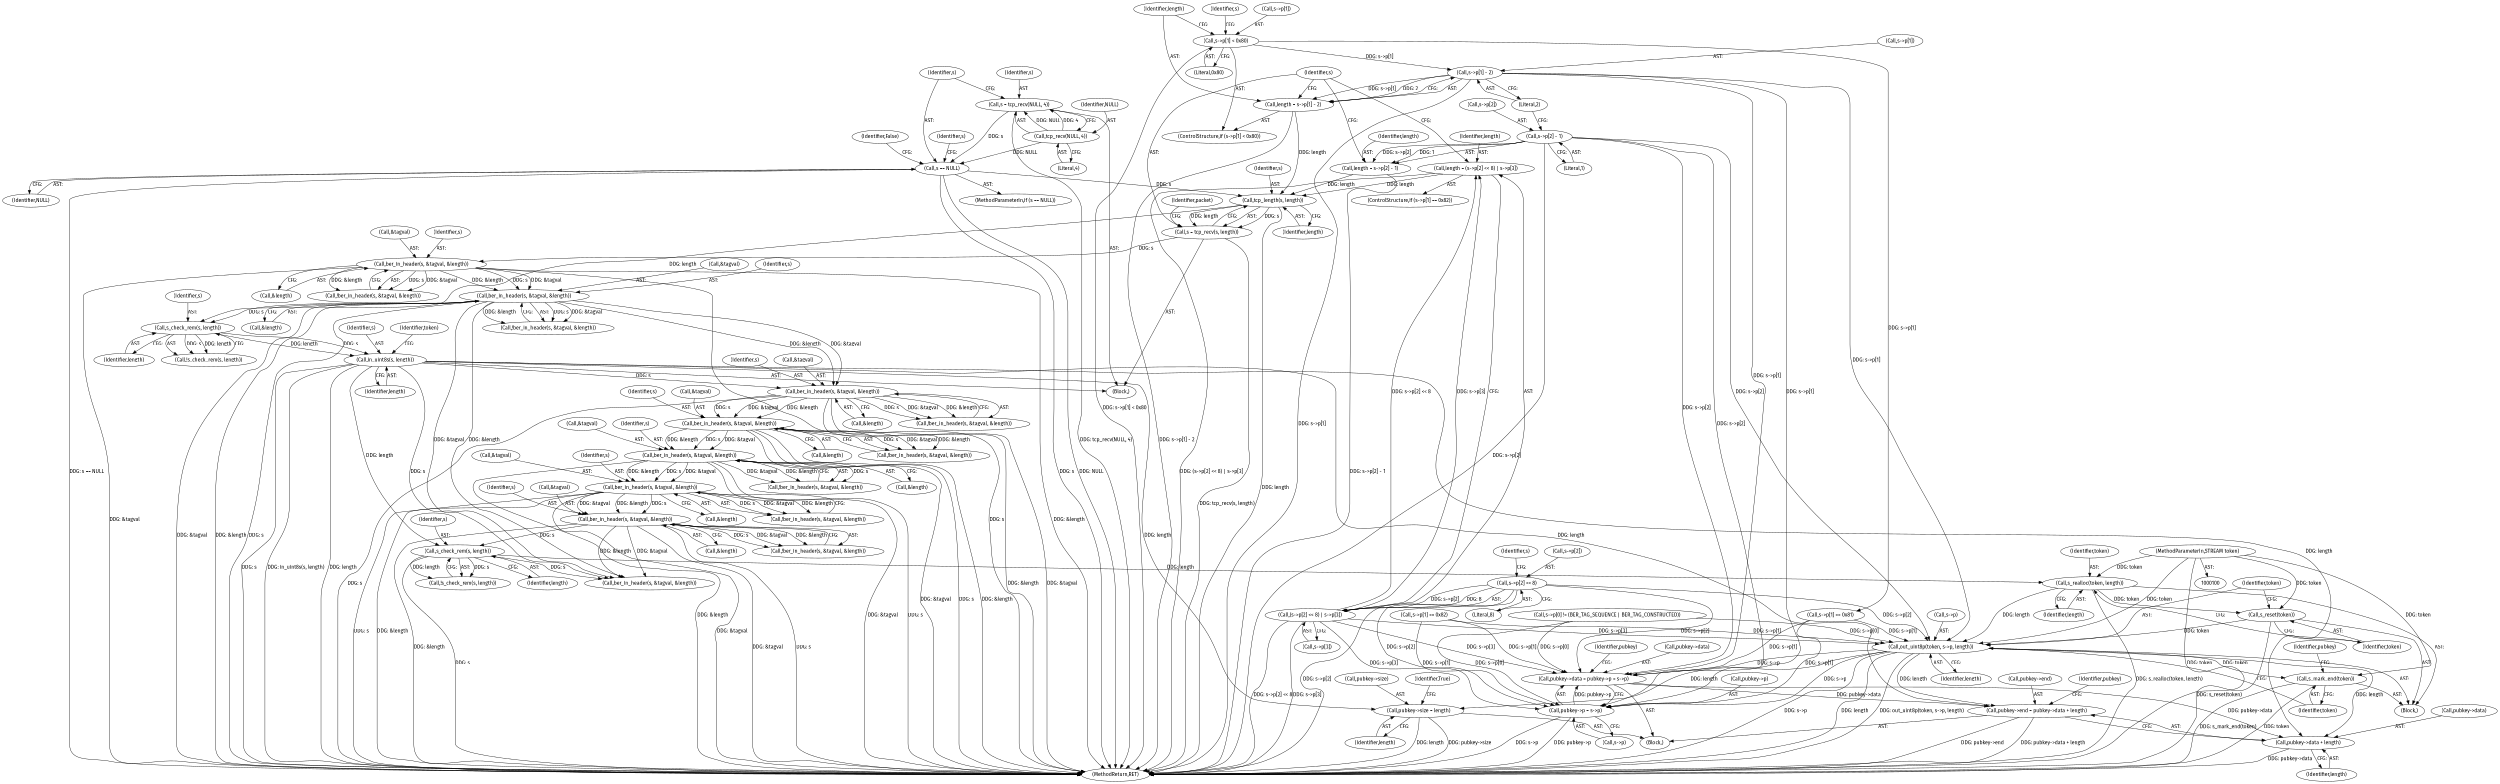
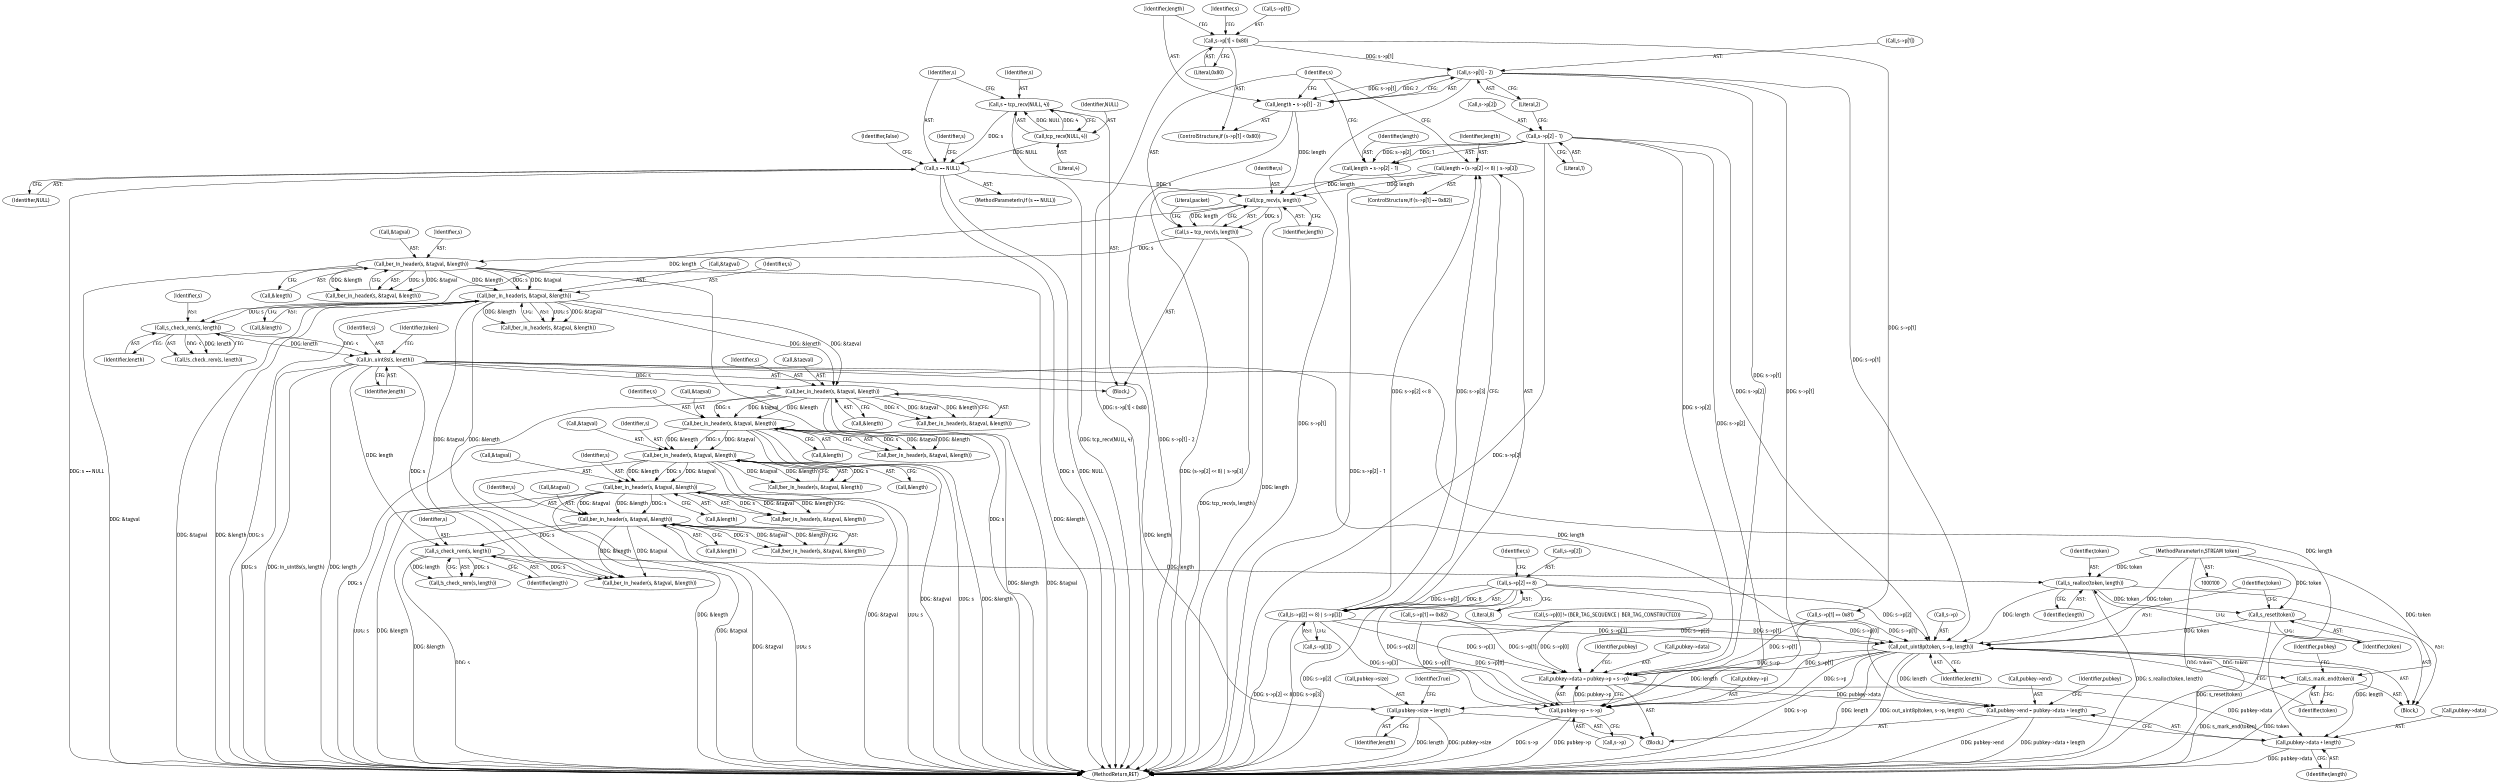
(1071, 150) -> none
(1192, 201) -> (1192, 201)
(1273, 201) -> (1273, 201)
